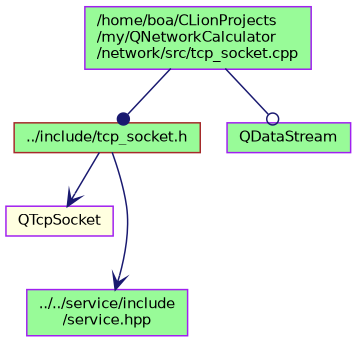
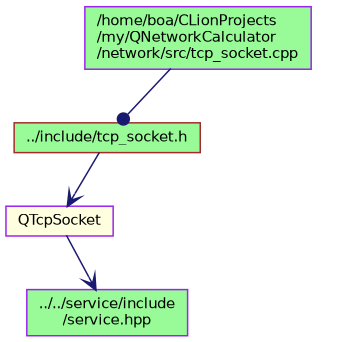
(289, 138) -> none
(127, 213) -> (78, 256)
